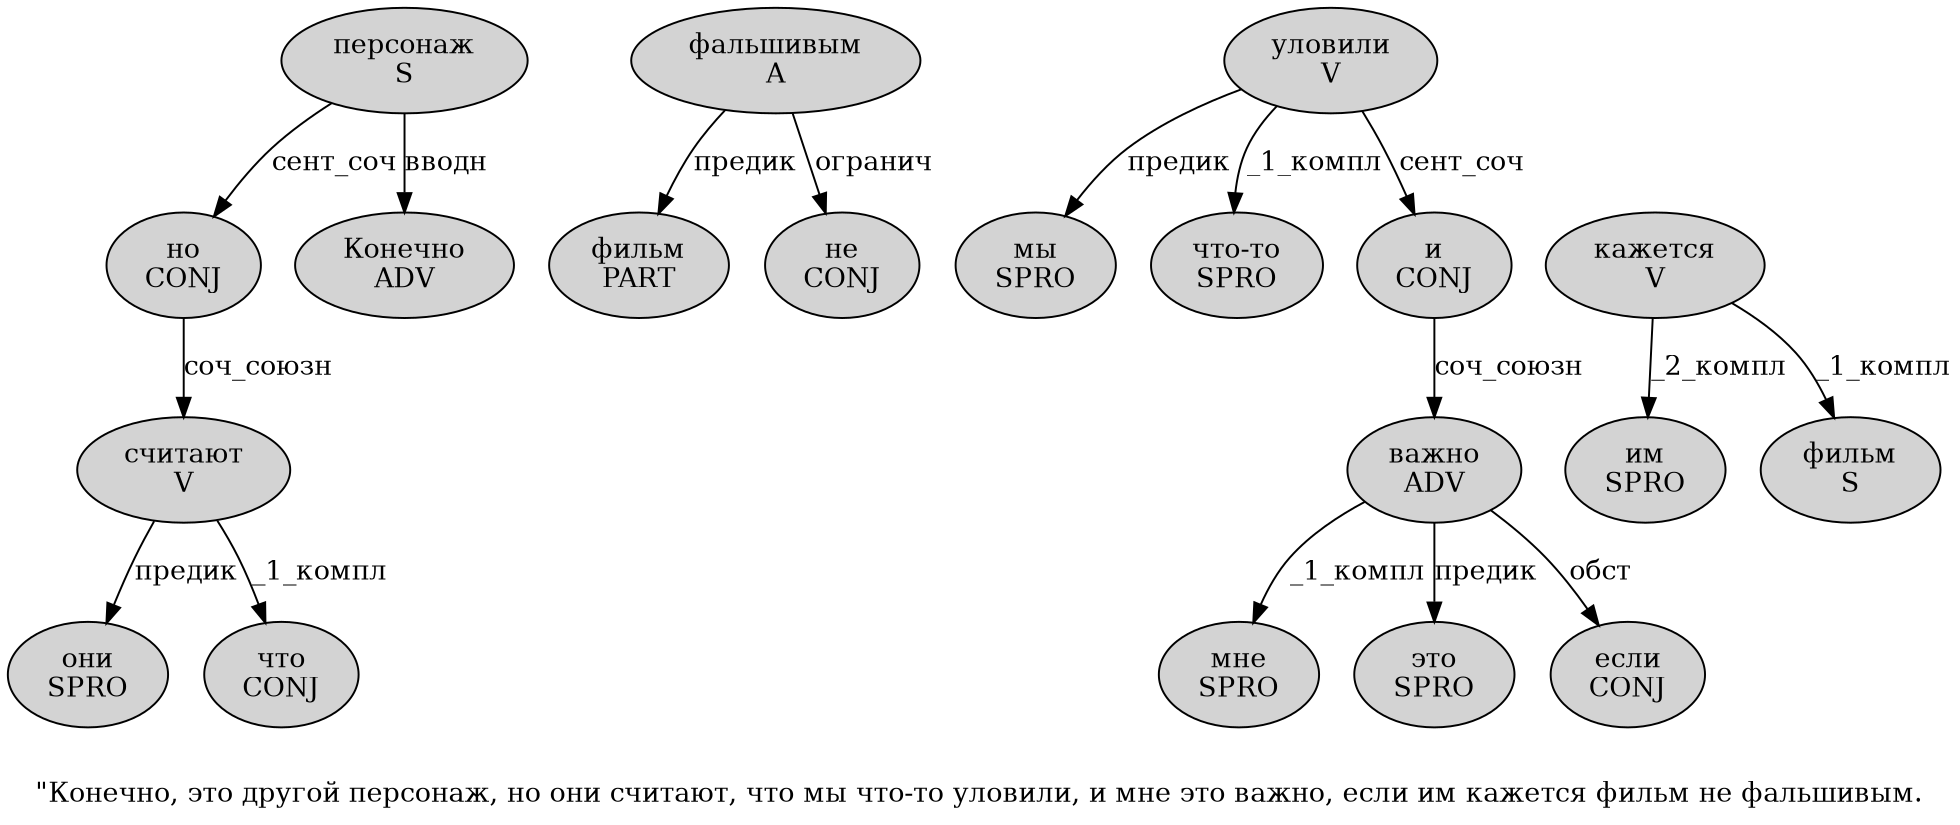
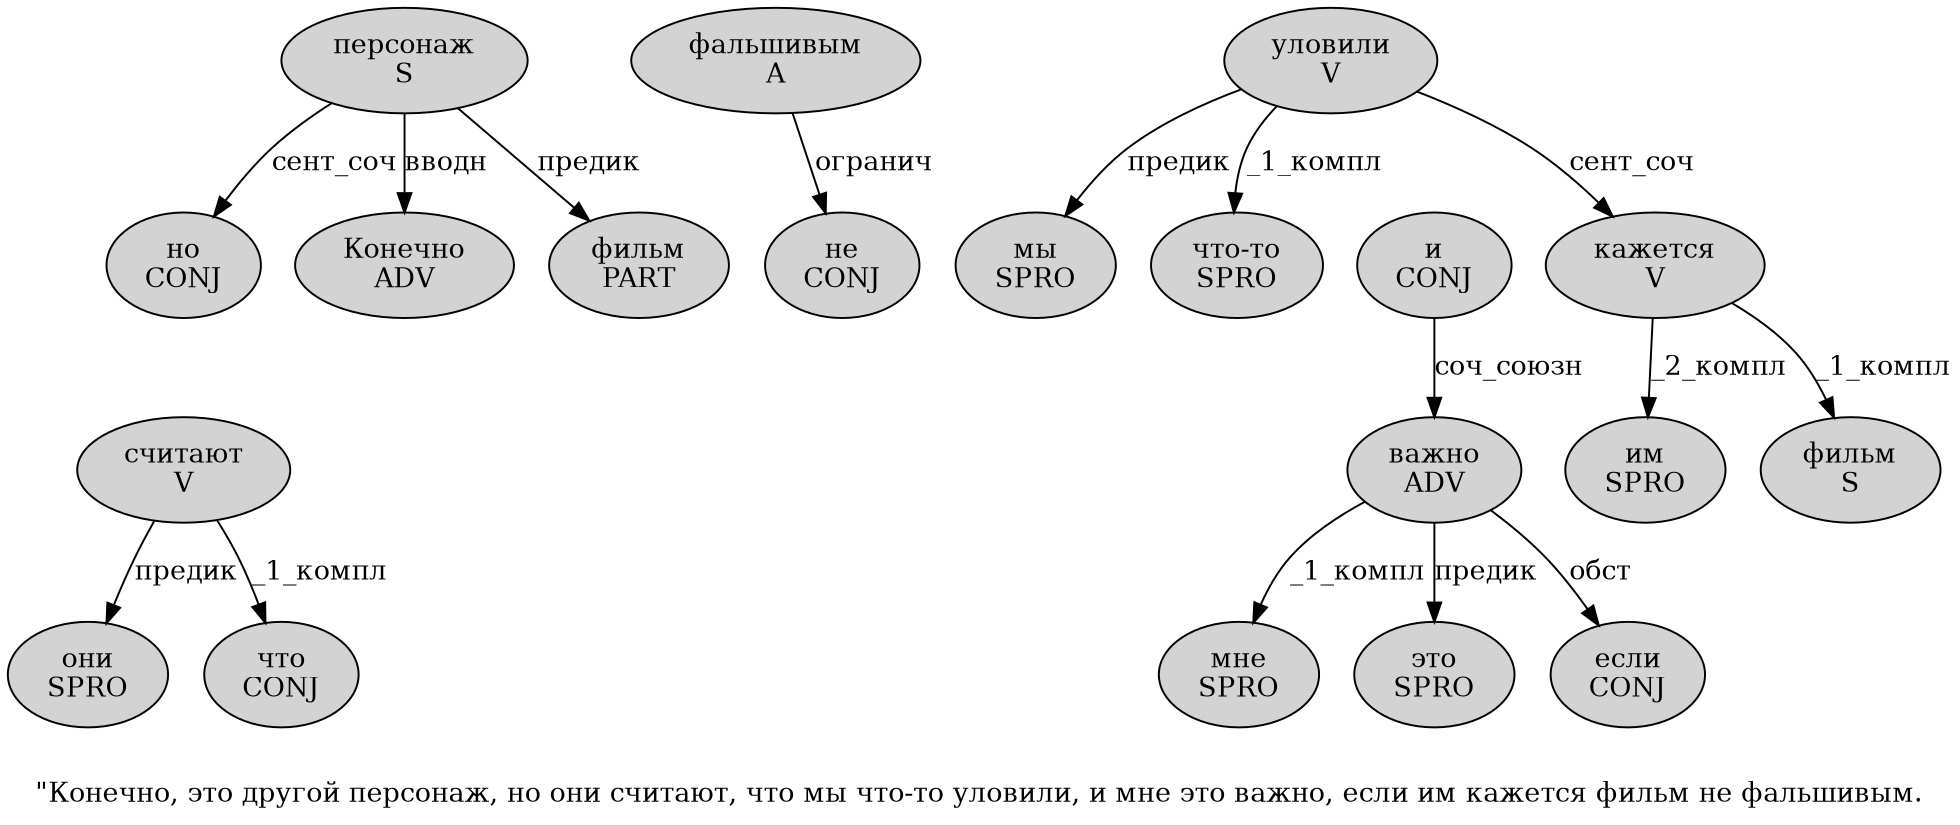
(692, 151) -> (516, 158)
(1386, 153) -> (1514, 137)
(184, 358) -> none
